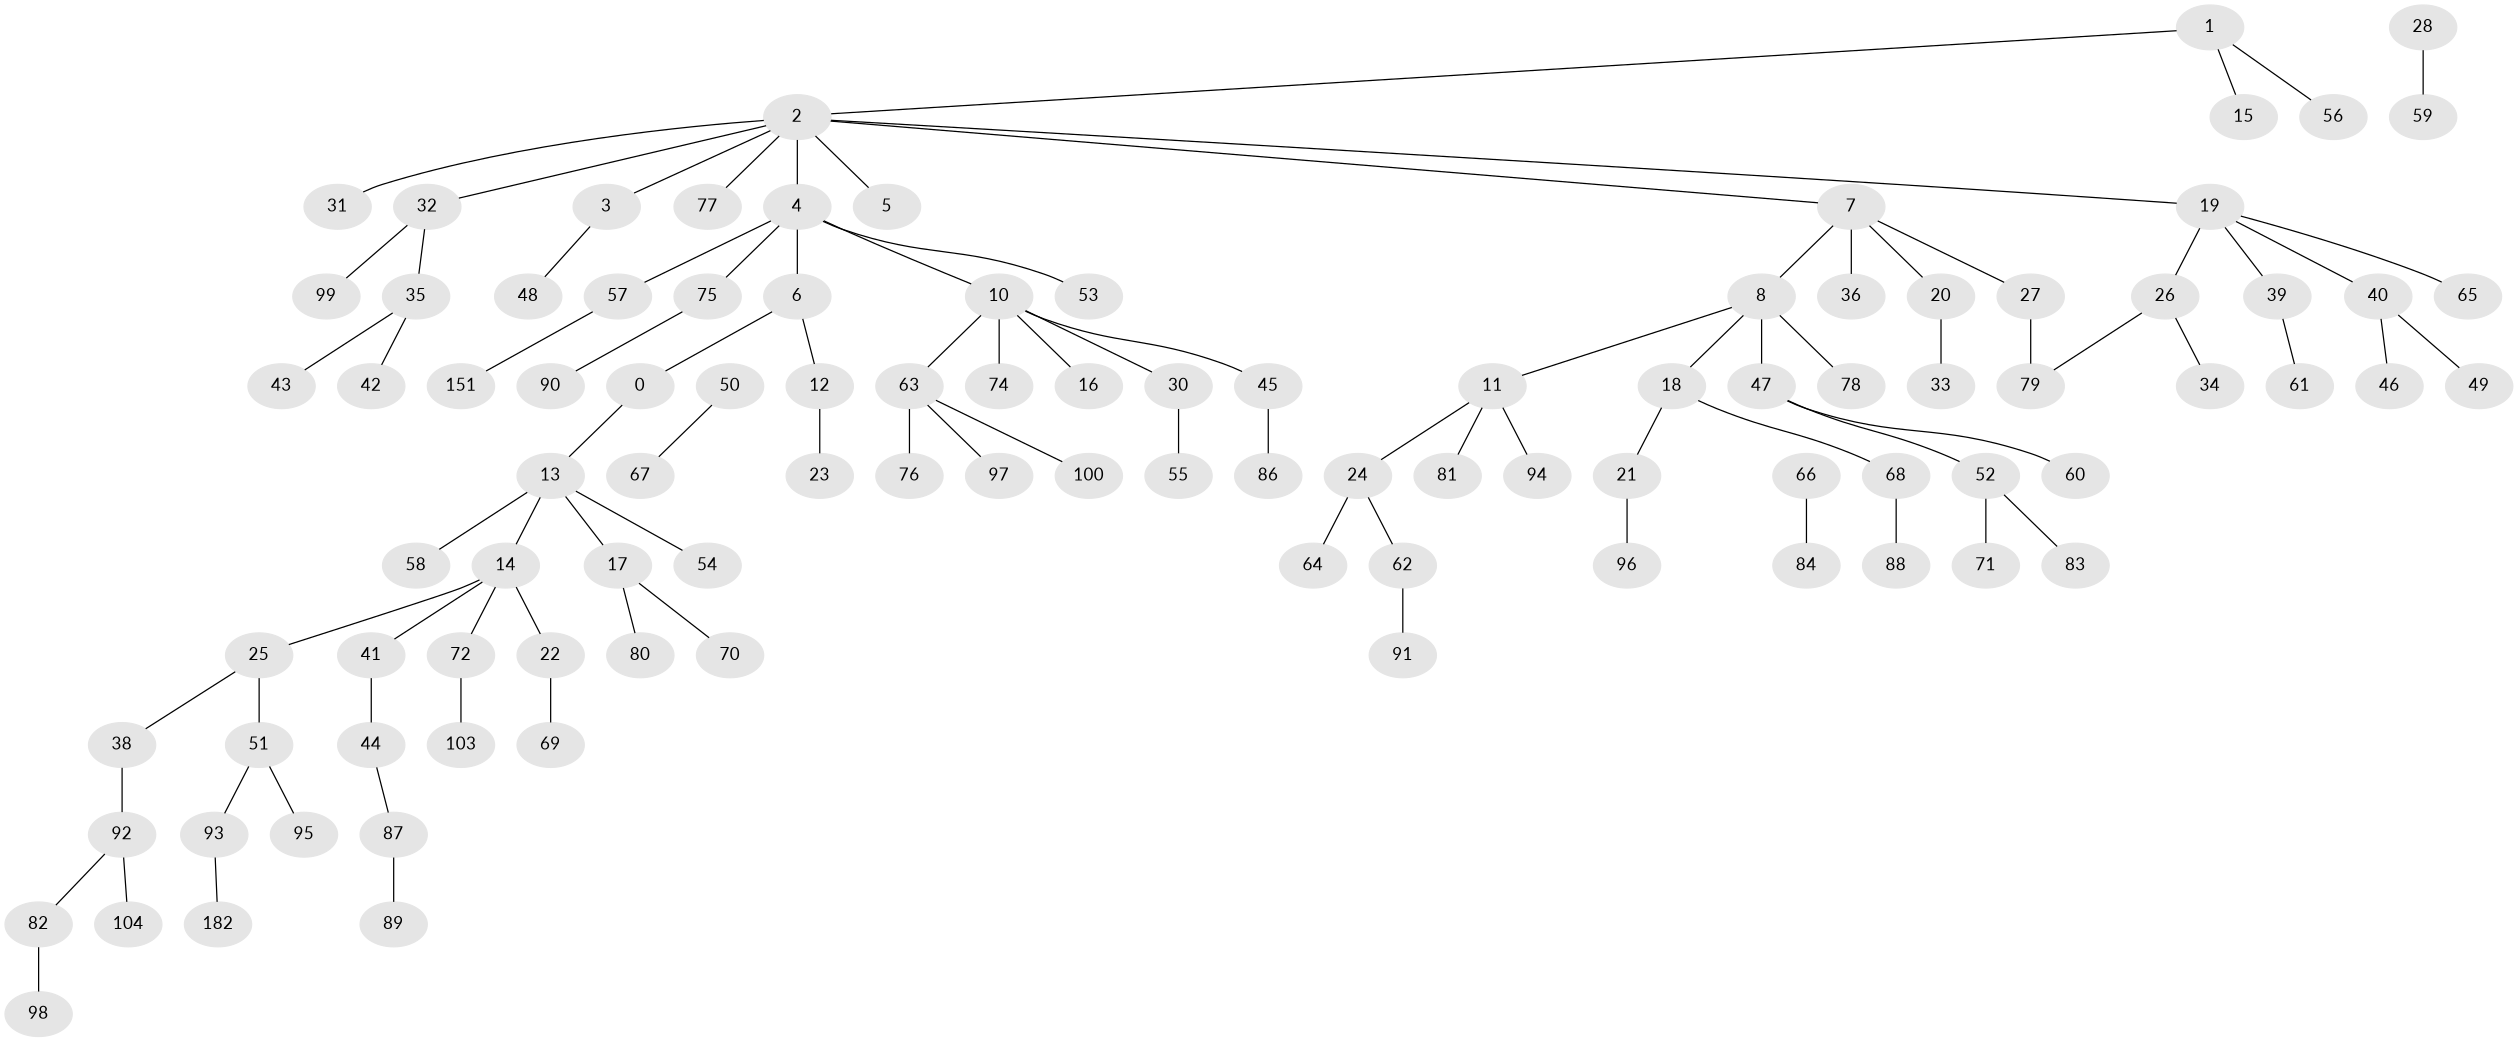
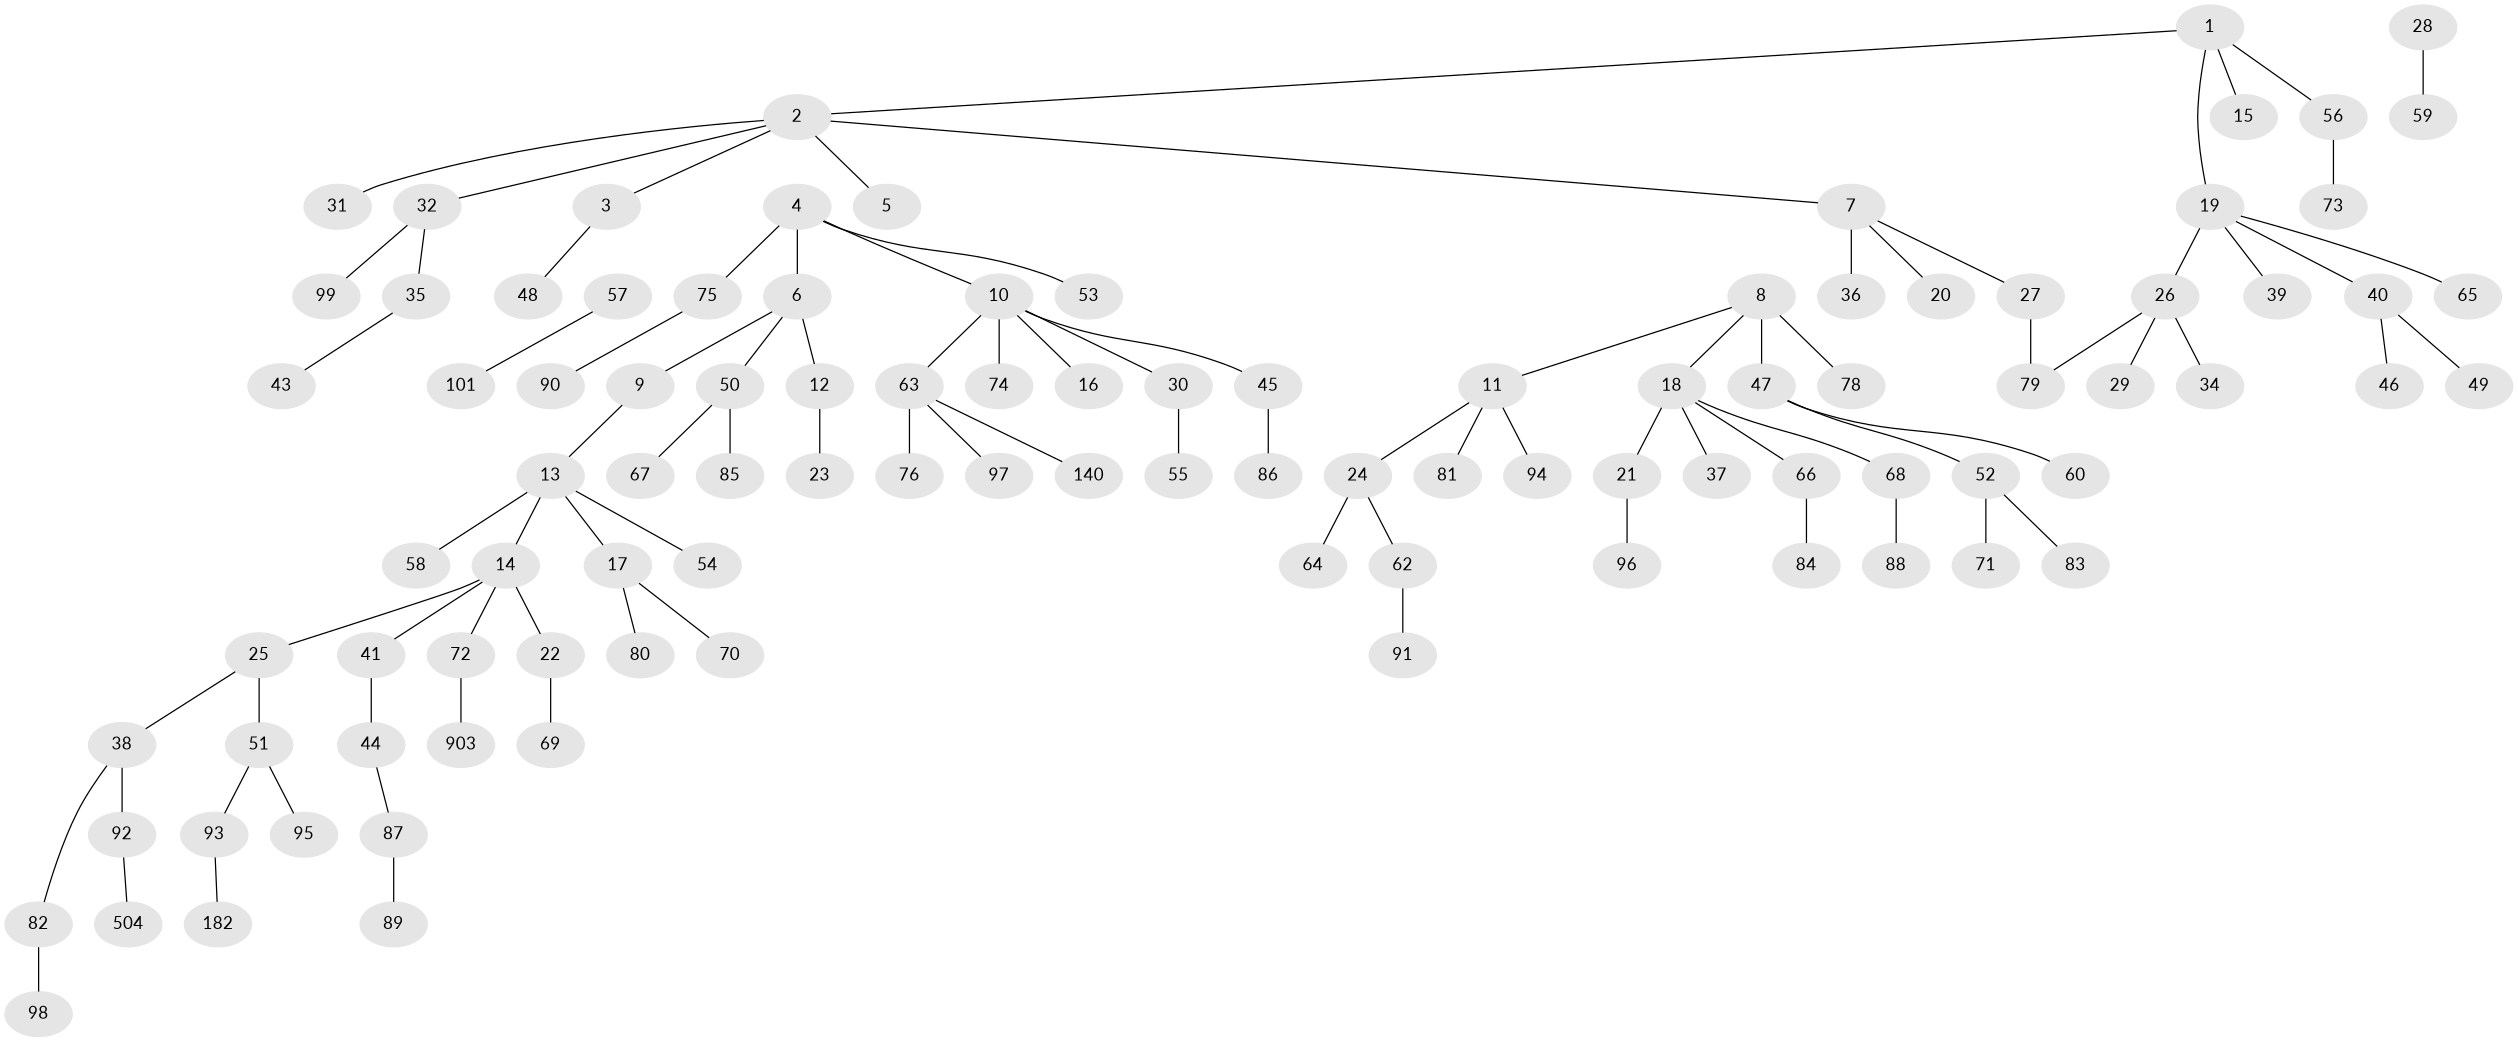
(1504, 160) -> (2198, 117)
(797, 162) -> none
(708, 207) -> none
none -> (2333, 207)
(708, 252) -> none
(1807, 252) -> none
none -> (764, 341)
(371, 386) -> none
(461, 386) -> (461, 386)
(640, 386) -> (640, 386)
(1941, 386) -> none
none -> (2120, 386)
(2300, 386) -> none
none -> (1739, 431)
none -> (730, 476)
(1089, 476) -> (1089, 476)
none -> (1717, 476)
(461, 745) -> (461, 745)
(80, 880) -> (69, 831)
(128, 924) -> (128, 924)
